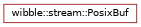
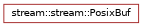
(70, 13) -> (71, 13)
